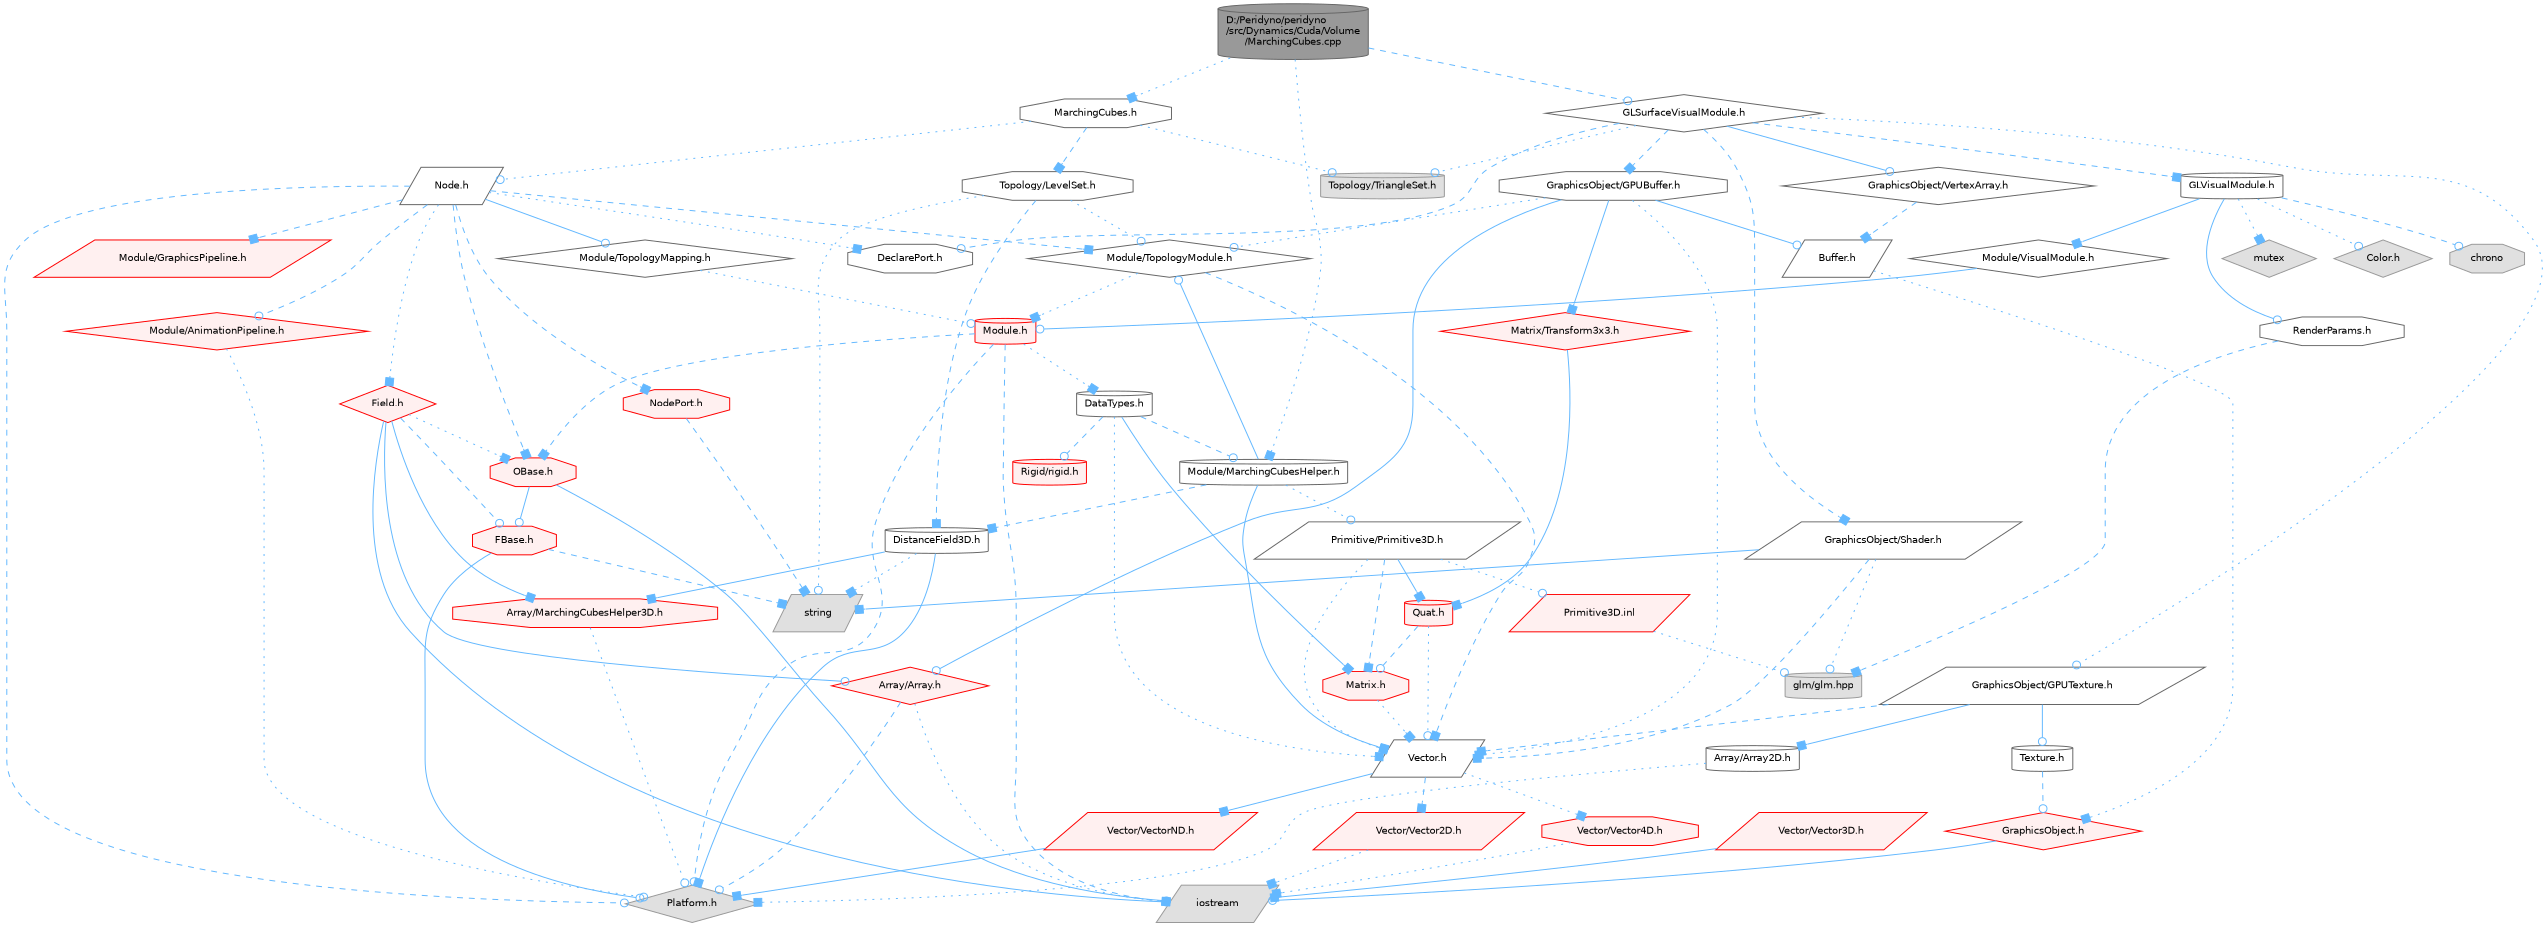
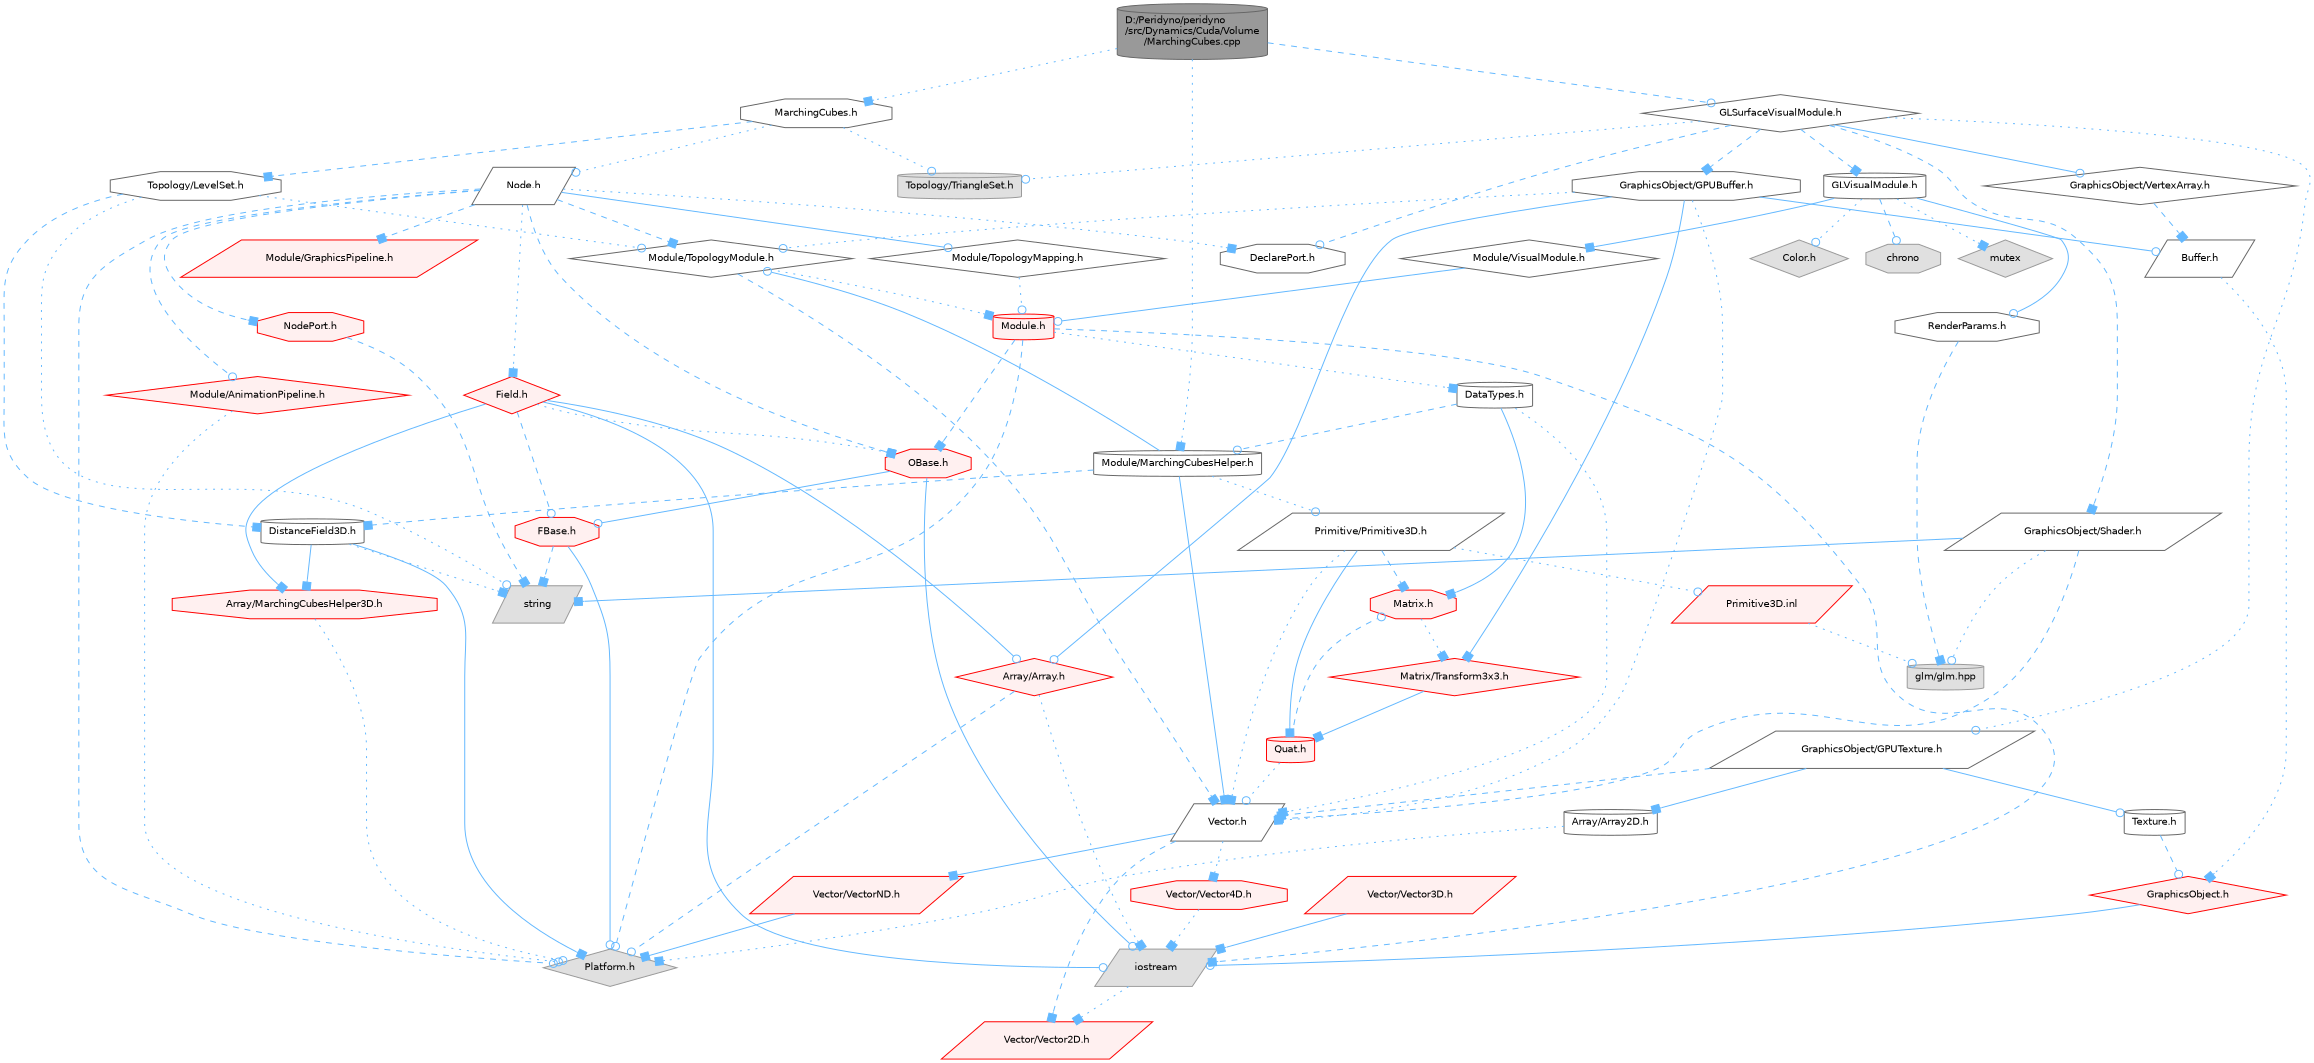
(1050, 472) -> none
(1391, 716) -> (1430, 635)
(1323, 866) -> (1106, 1001)
